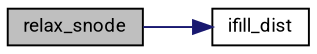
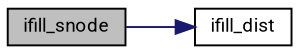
(75, 27) -> (67, 27)
